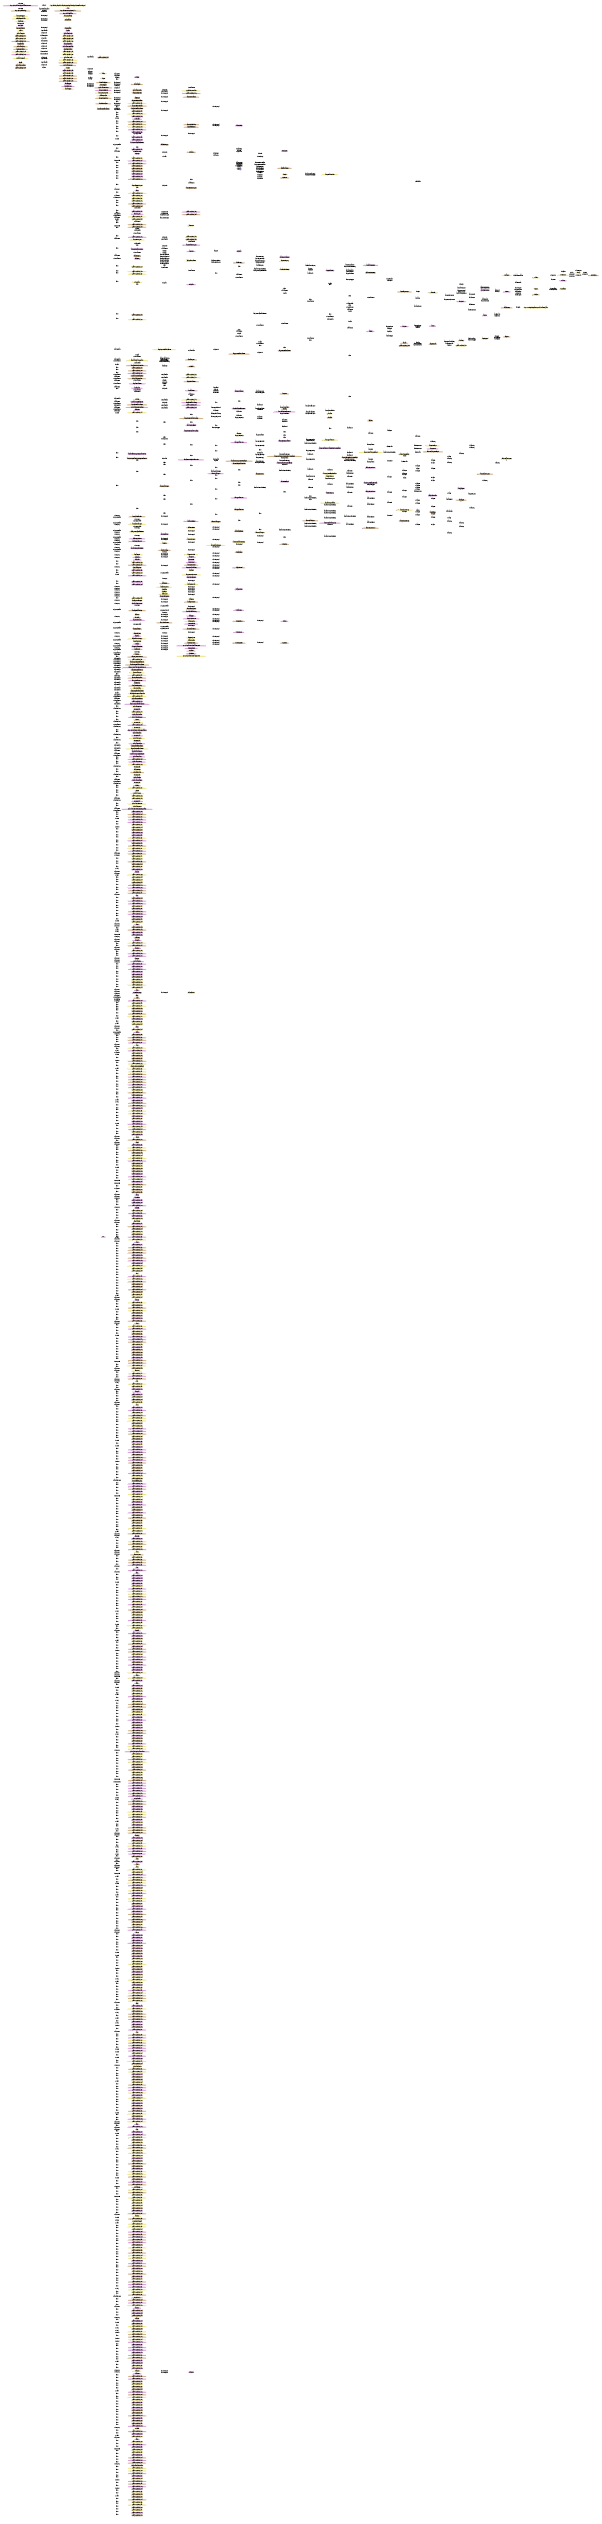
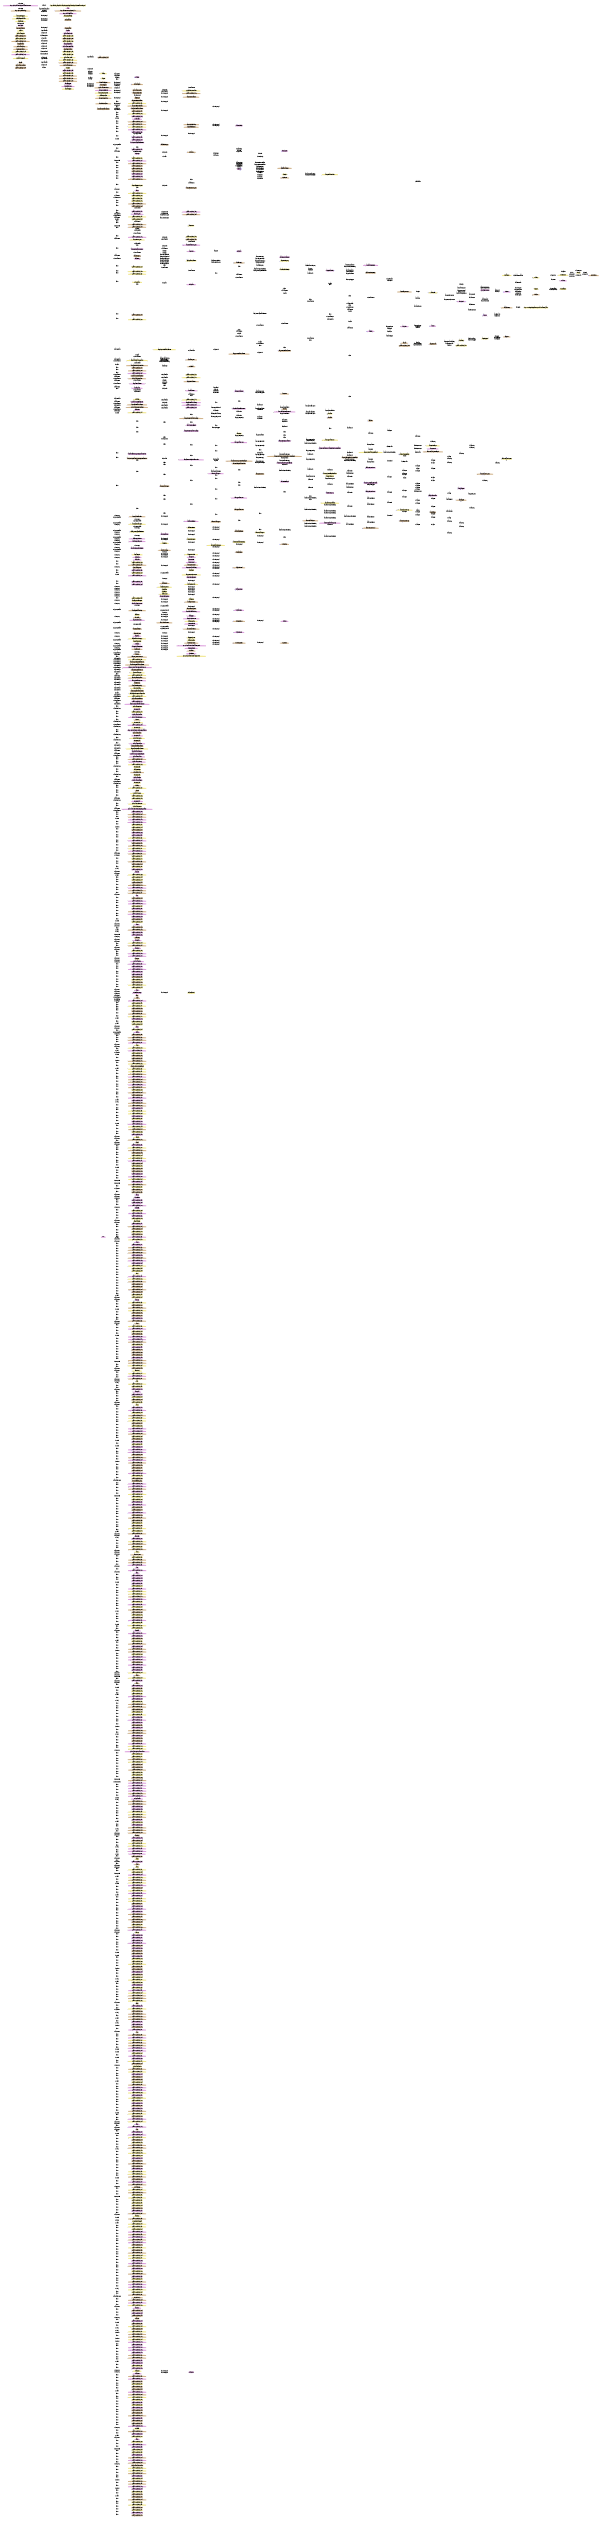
(118, 101) -> (147, 96)
